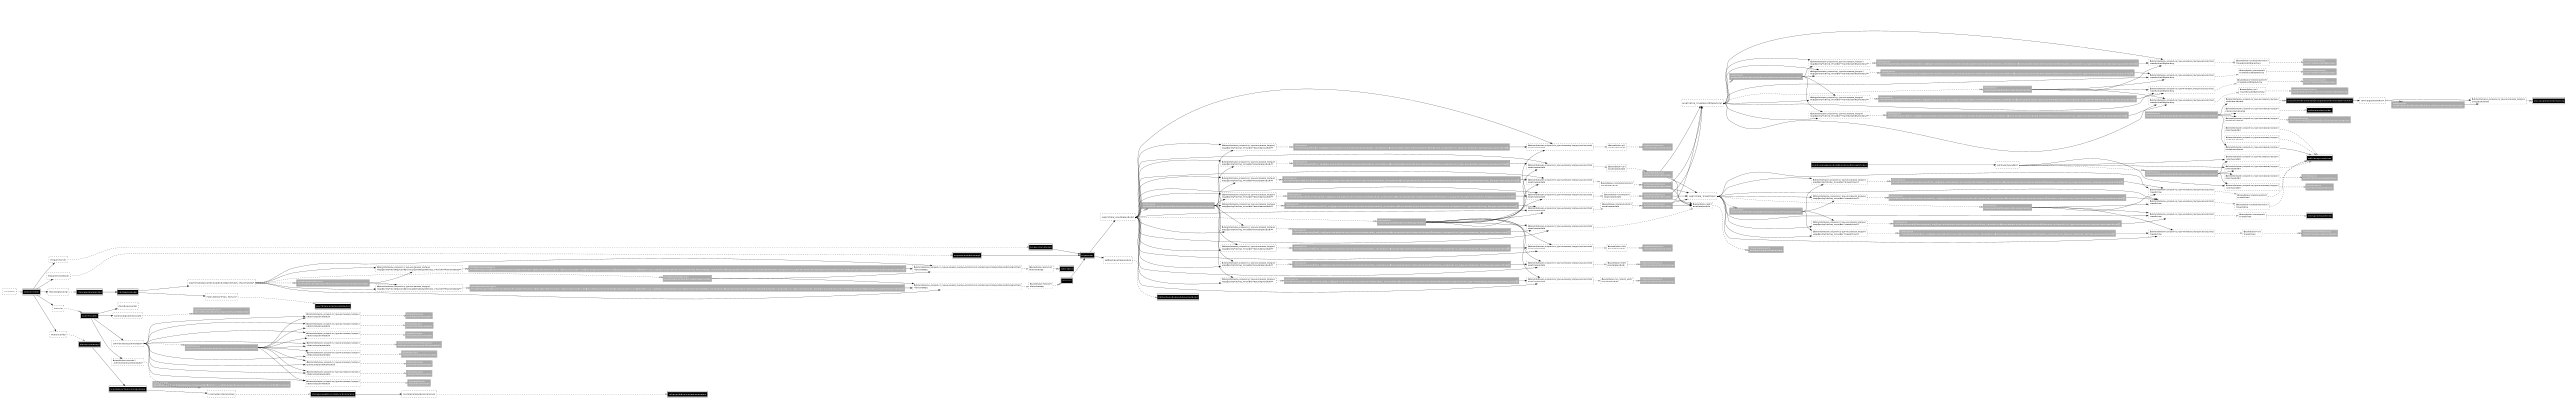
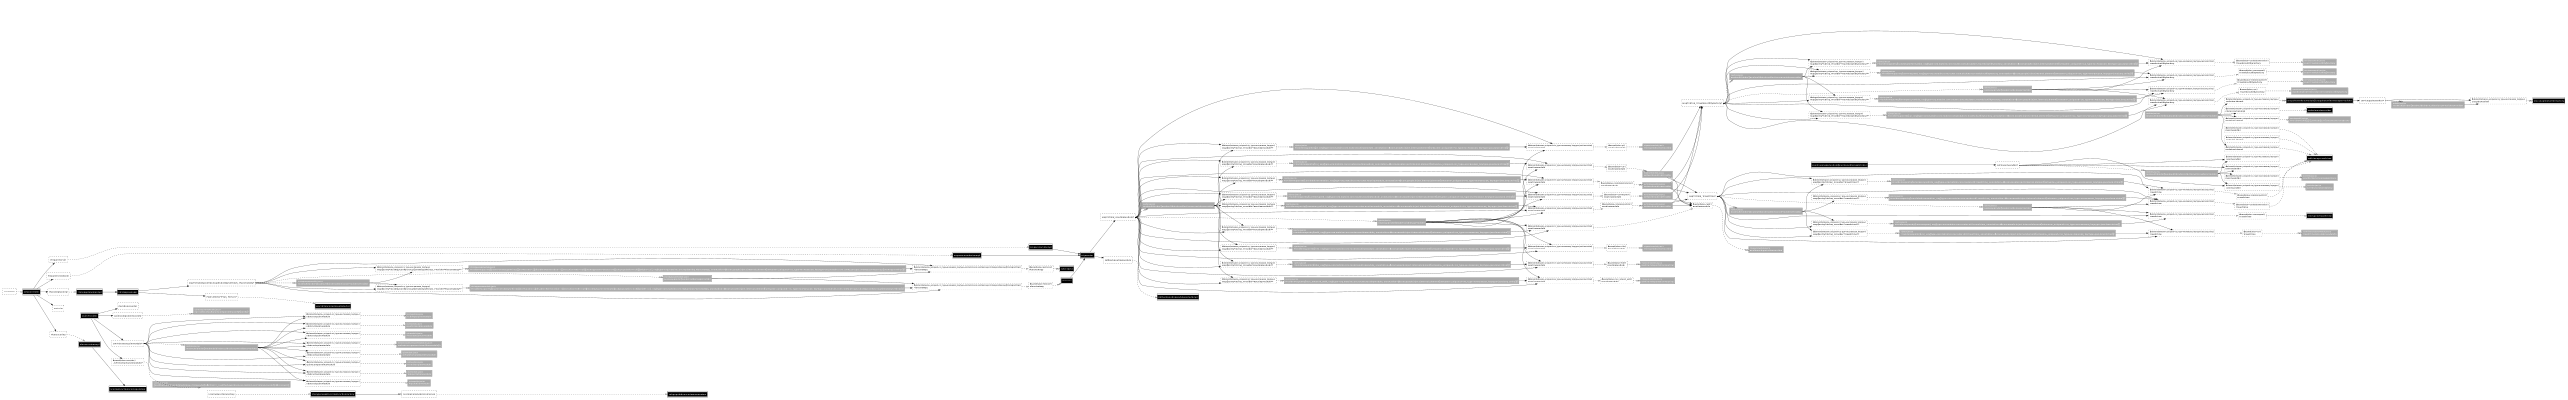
(2295, 150) -> (2295, 150)
(1680, 196) -> none
(1763, 196) -> none
(71, 309) -> none
(176, 392) -> none
(378, 394) -> (378, 394)
